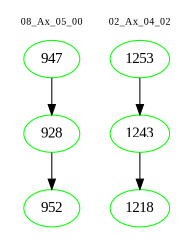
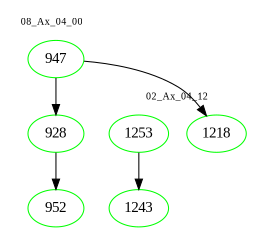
(52, 22) -> (52, 22)
(140, 22) -> (178, 97)
(140, 166) -> (147, 73)
